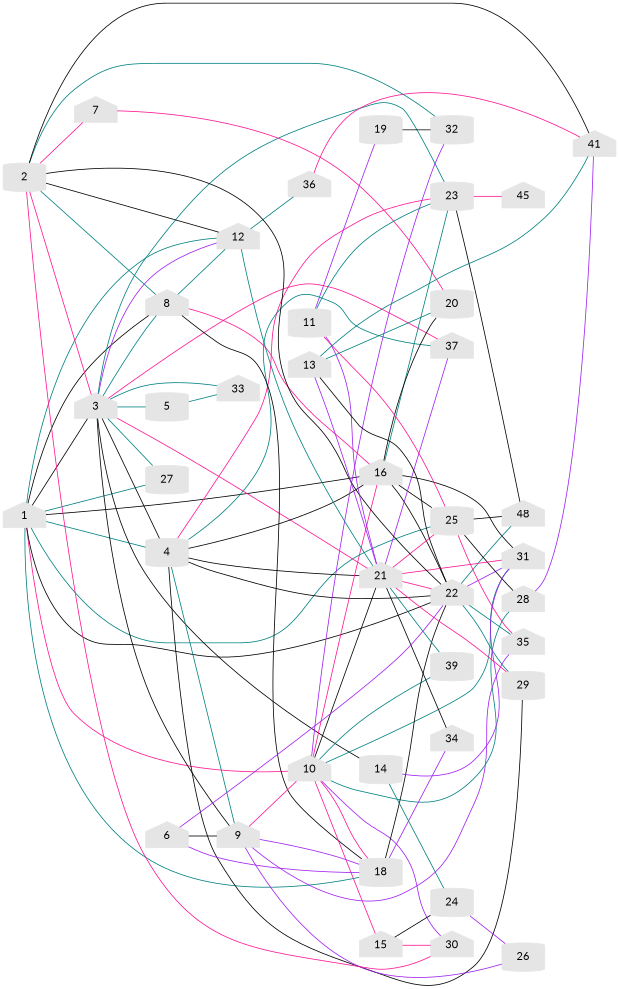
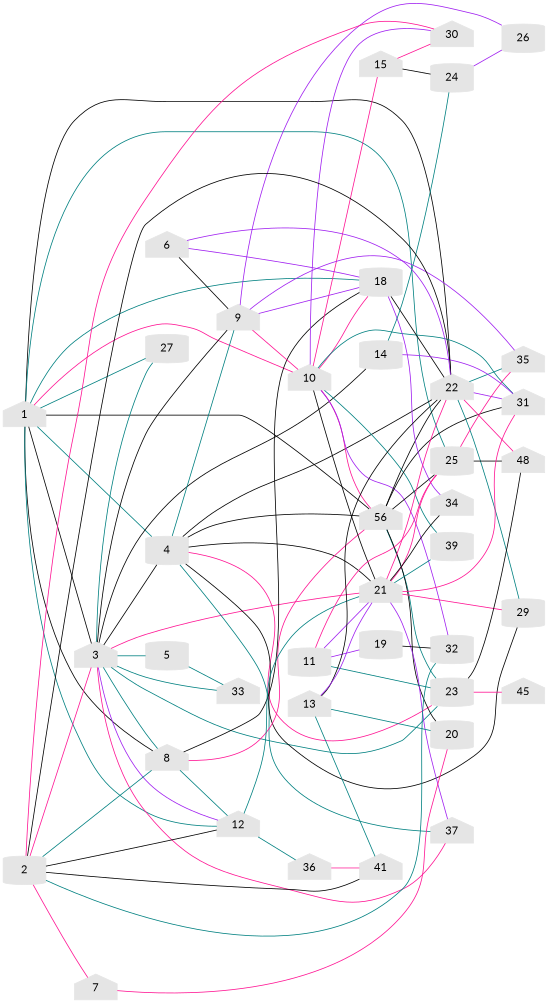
(381, 473) -> (381, 518)
(487, 553) -> (489, 426)
(523, 600) -> none
